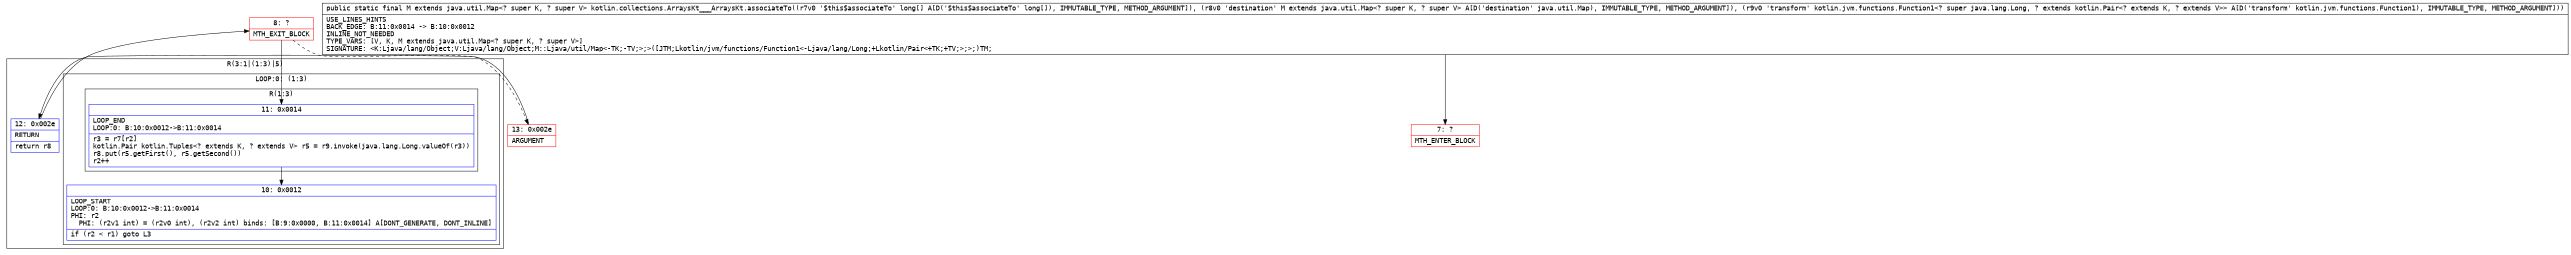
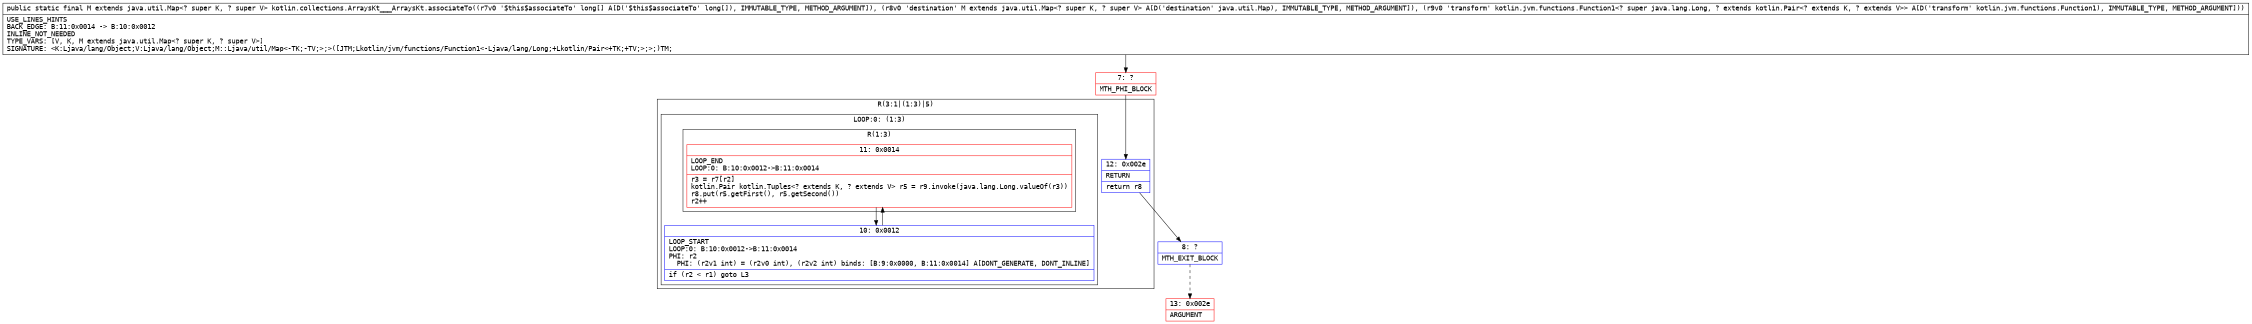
(281, 29) -> (1190, 253)
(288, 55) -> (1126, 125)
(281, 70) -> (883, 219)
(281, 136) -> (879, 176)
(1445, 141) -> (1126, 89)
